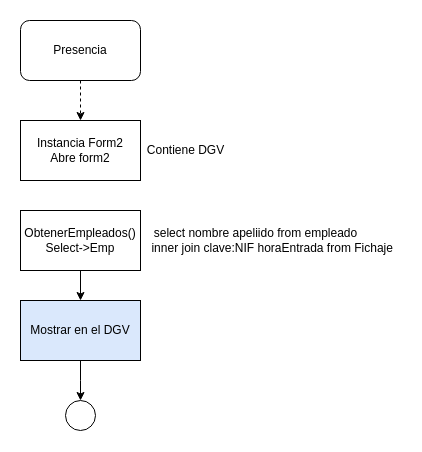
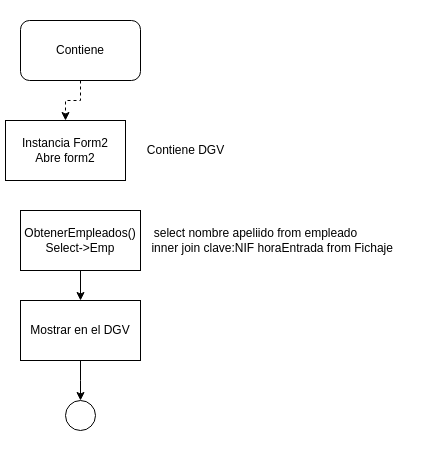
(81, 51) -> (81, 51)
(81, 151) -> (66, 151)
(81, 331) -> (81, 331)
